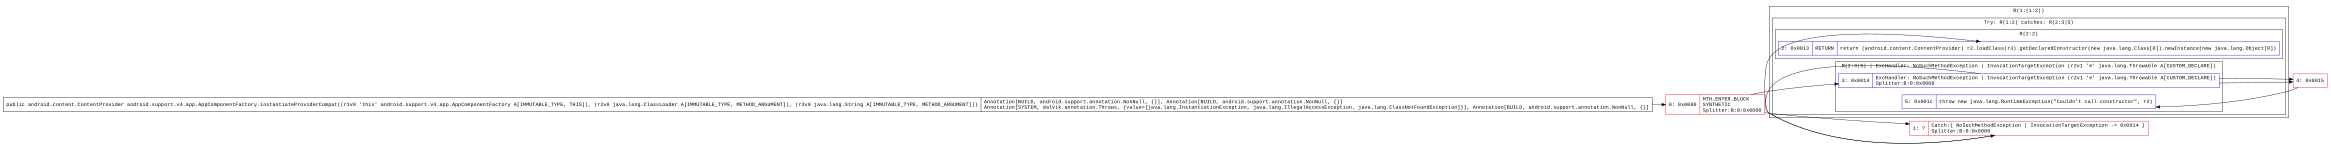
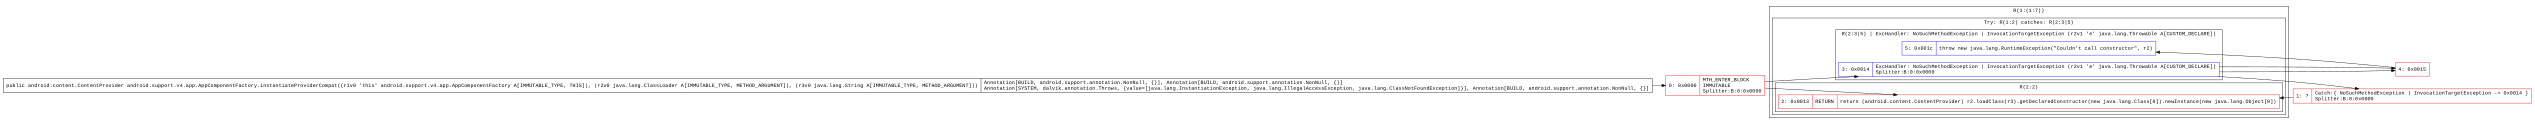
(2029, 11) -> (2029, 11)
(2029, 48) -> (2029, 102)
(1717, 104) -> (1717, 85)
(1846, 120) -> (1829, 91)
